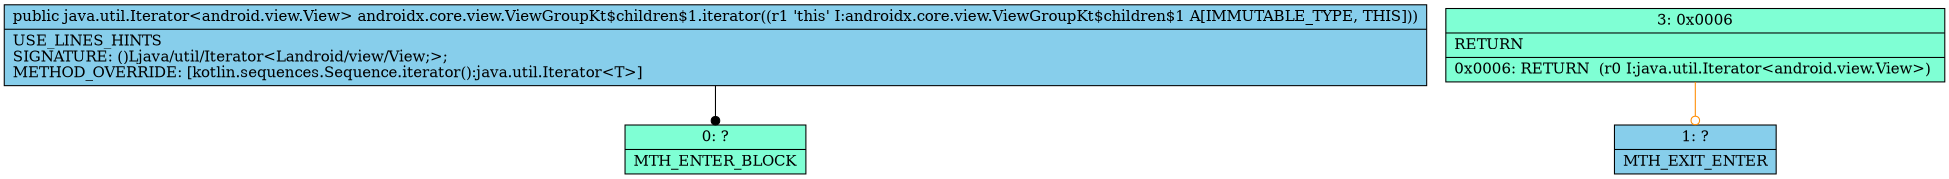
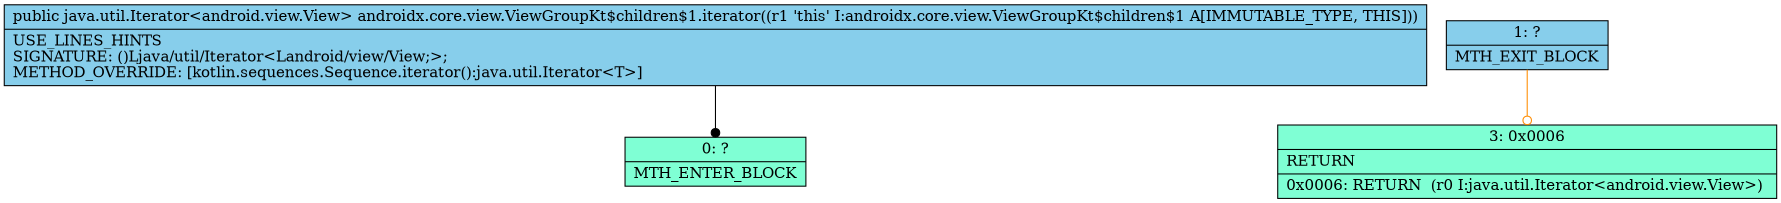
(1695, 99) -> (1527, 93)
(1695, 161) -> (1527, 57)
